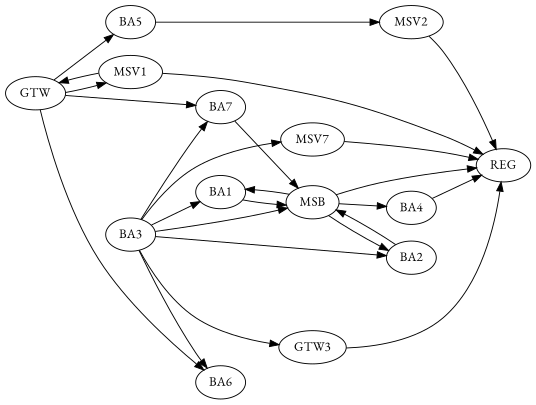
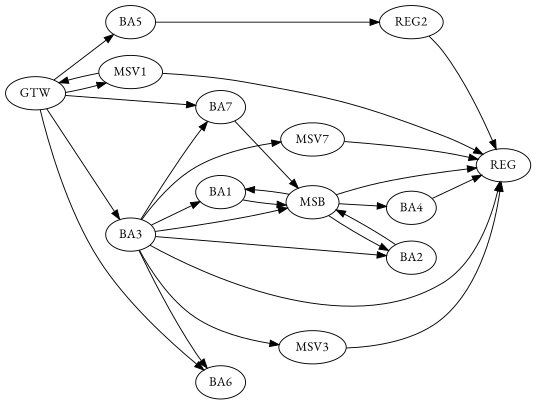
(411, 22) -> (411, 22)
none -> (81, 160)
none -> (348, 305)
(313, 347) -> (313, 347)
